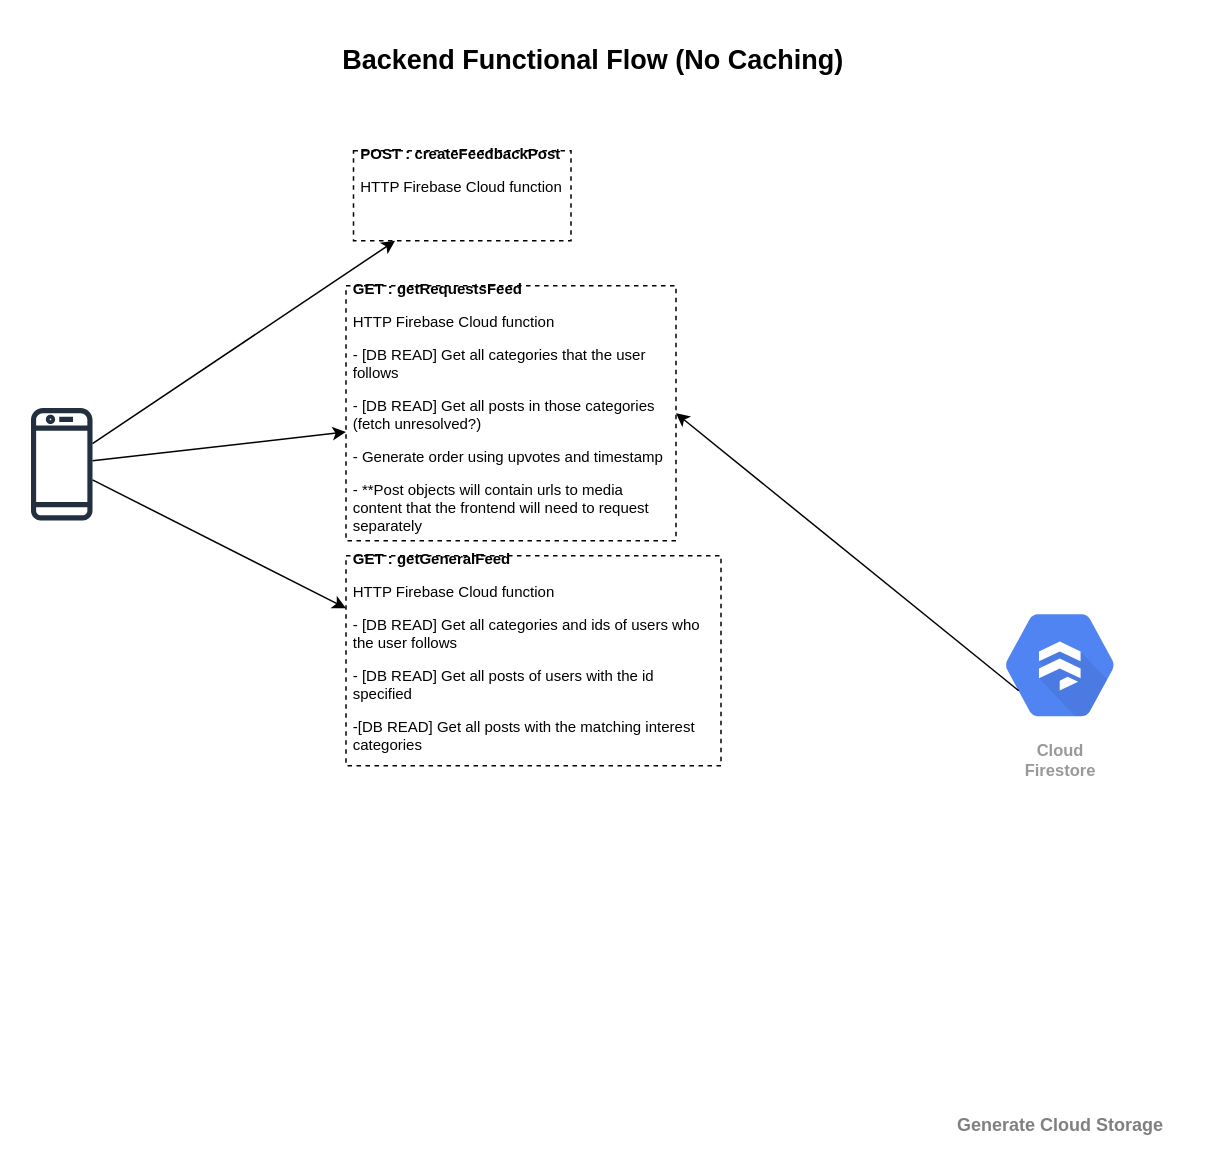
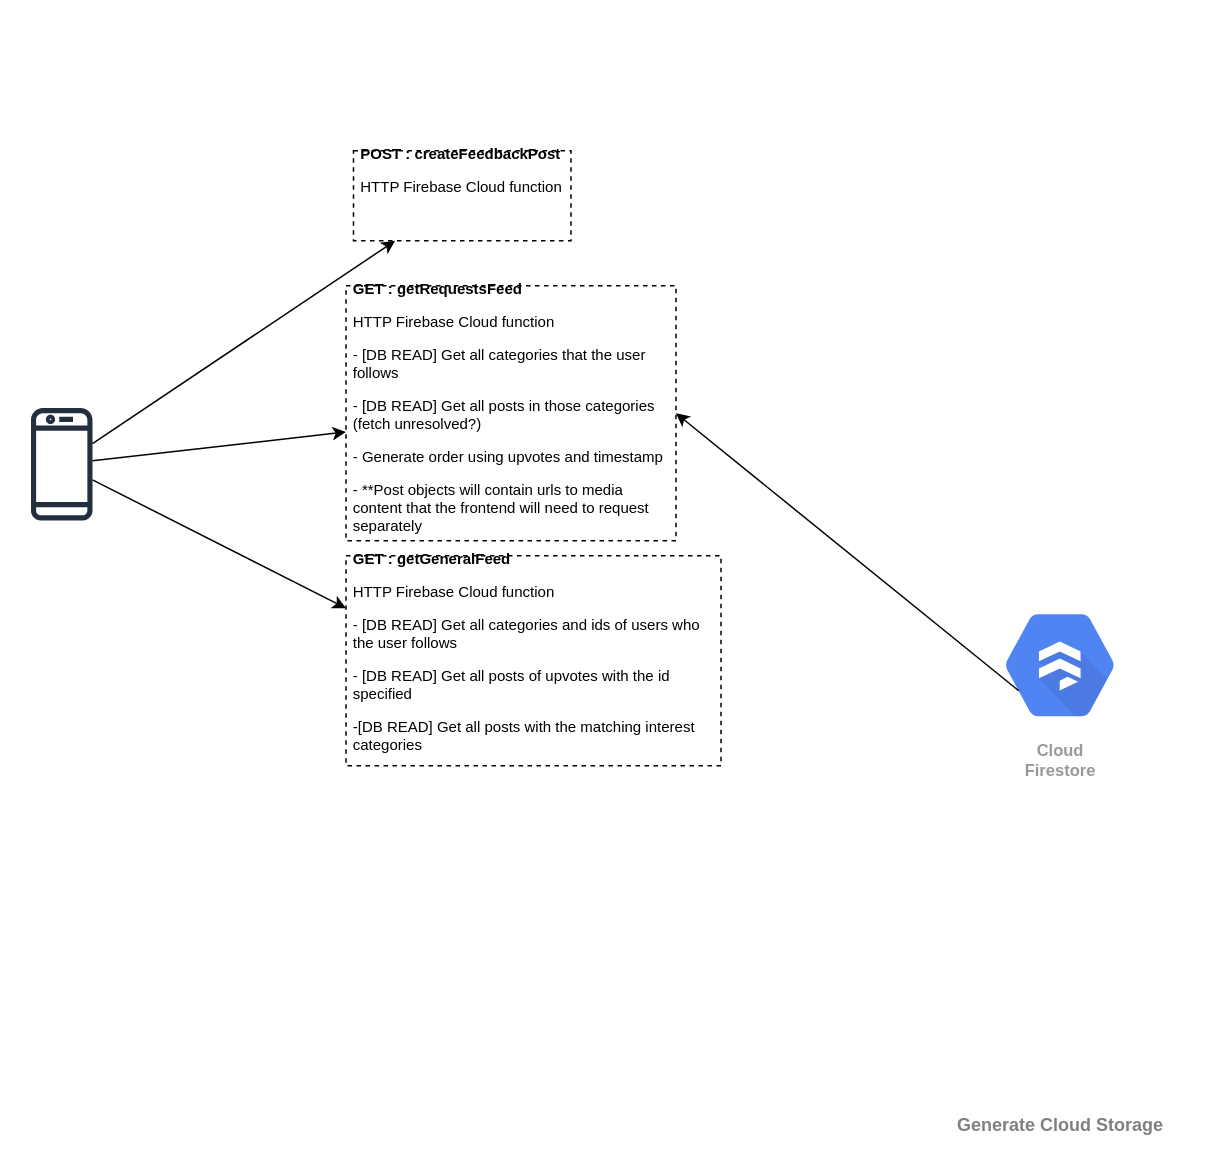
(593, 61) -> none
(535, 627) -> (535, 627)
